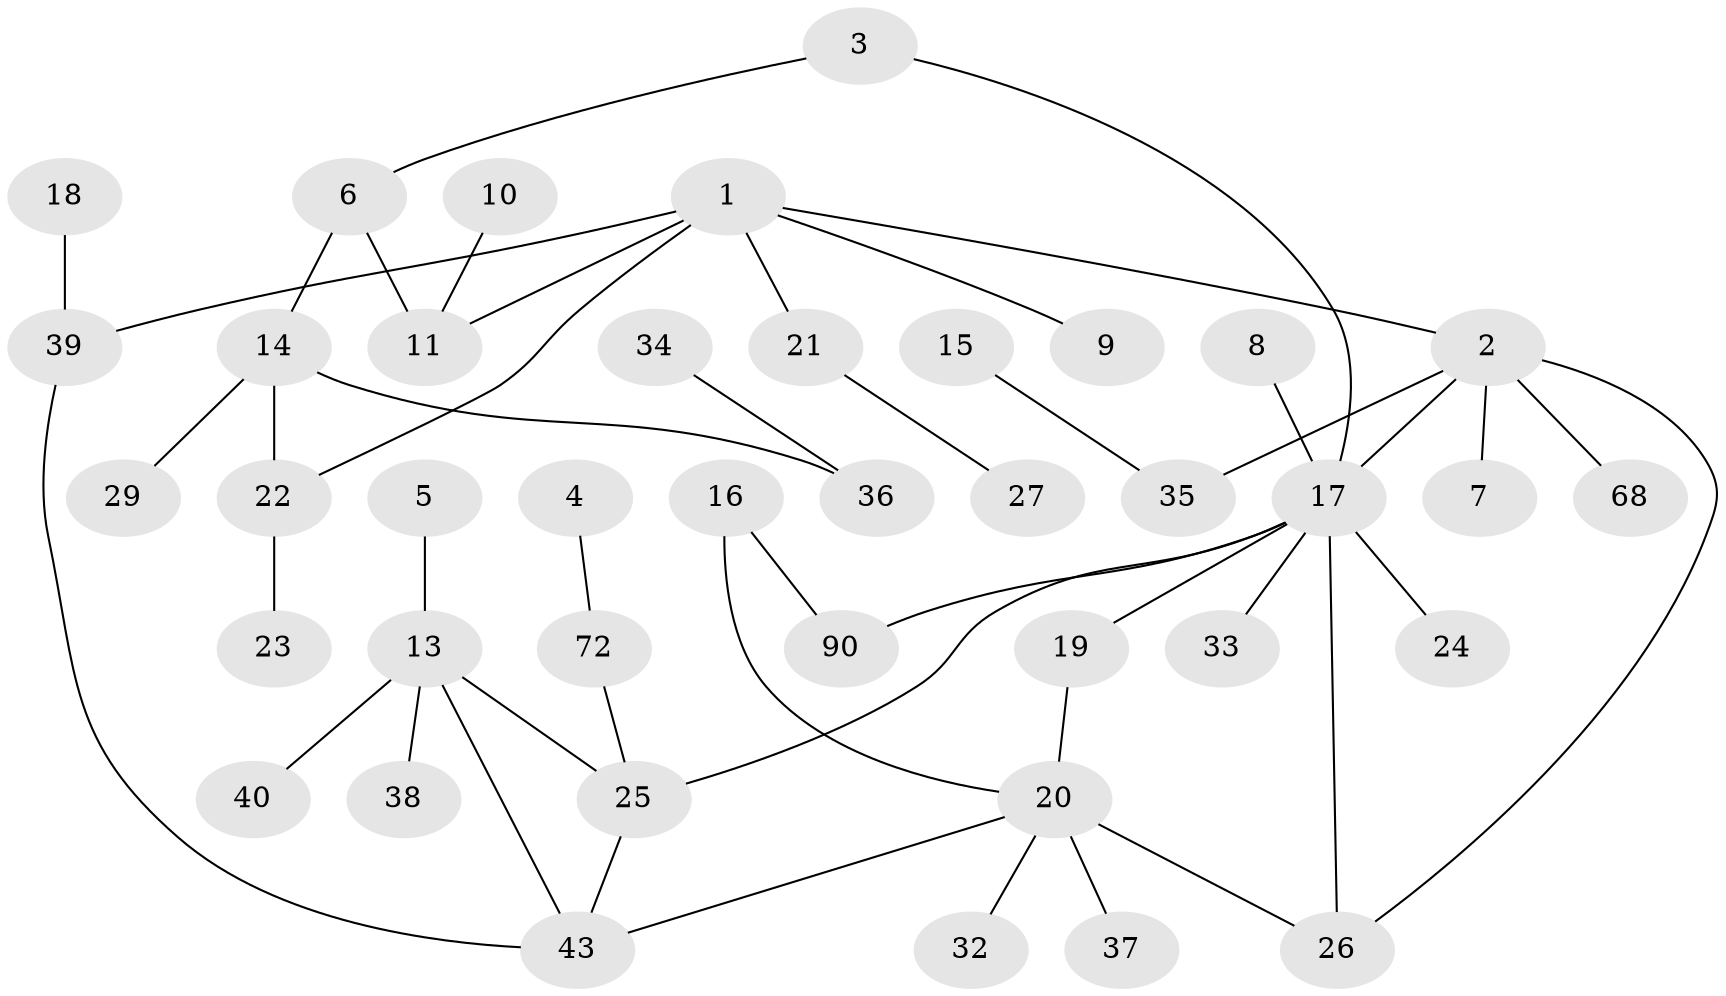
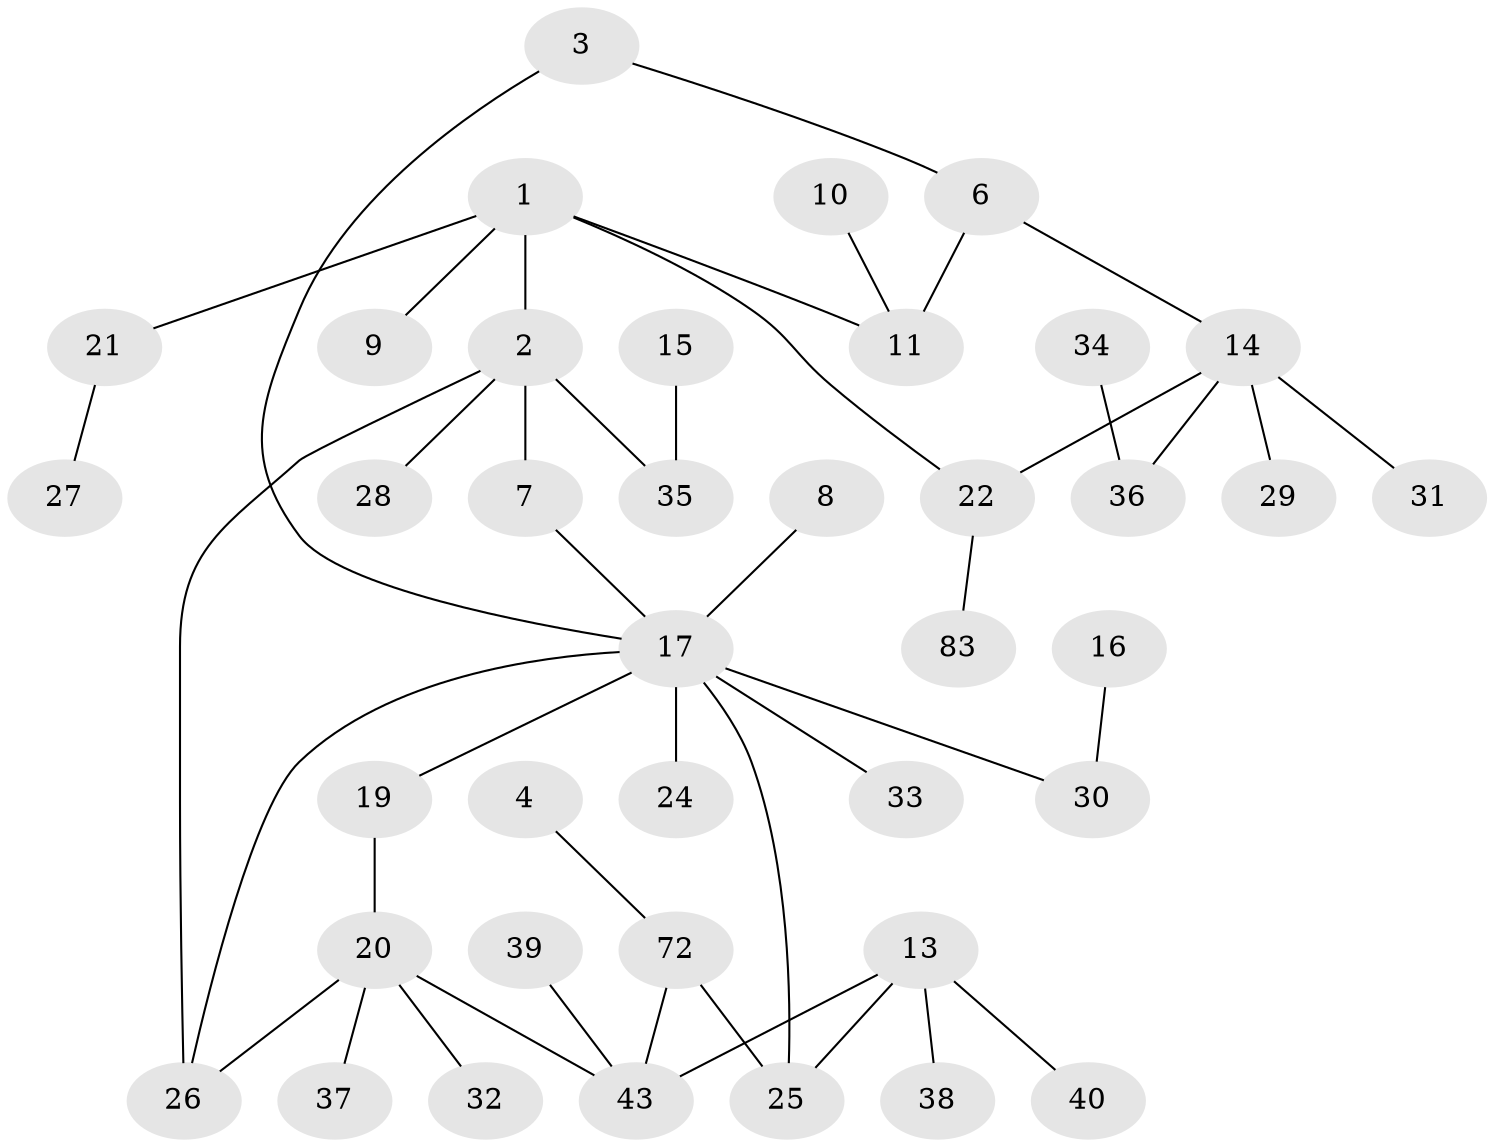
(65, 197) -> none
(410, 267) -> none
(1409, 423) -> (600, 573)
(425, 498) -> none
none -> (1430, 498)
(1630, 498) -> (375, 498)
(274, 649) -> (959, 649)
(841, 649) -> (1093, 800)
(804, 720) -> none
(606, 875) -> (656, 1026)
